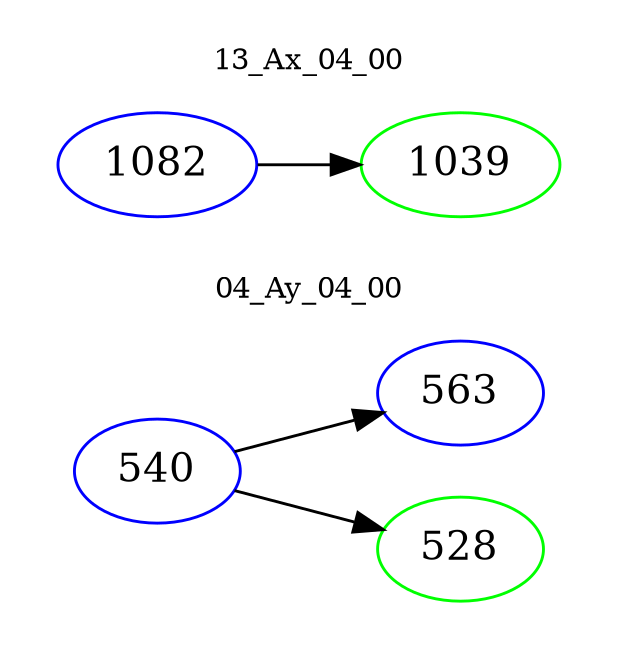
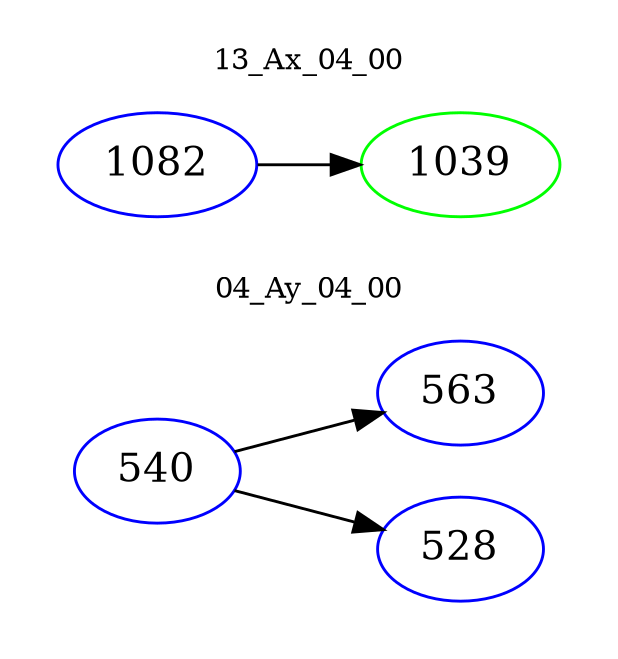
(461, 549) -> (461, 549)
